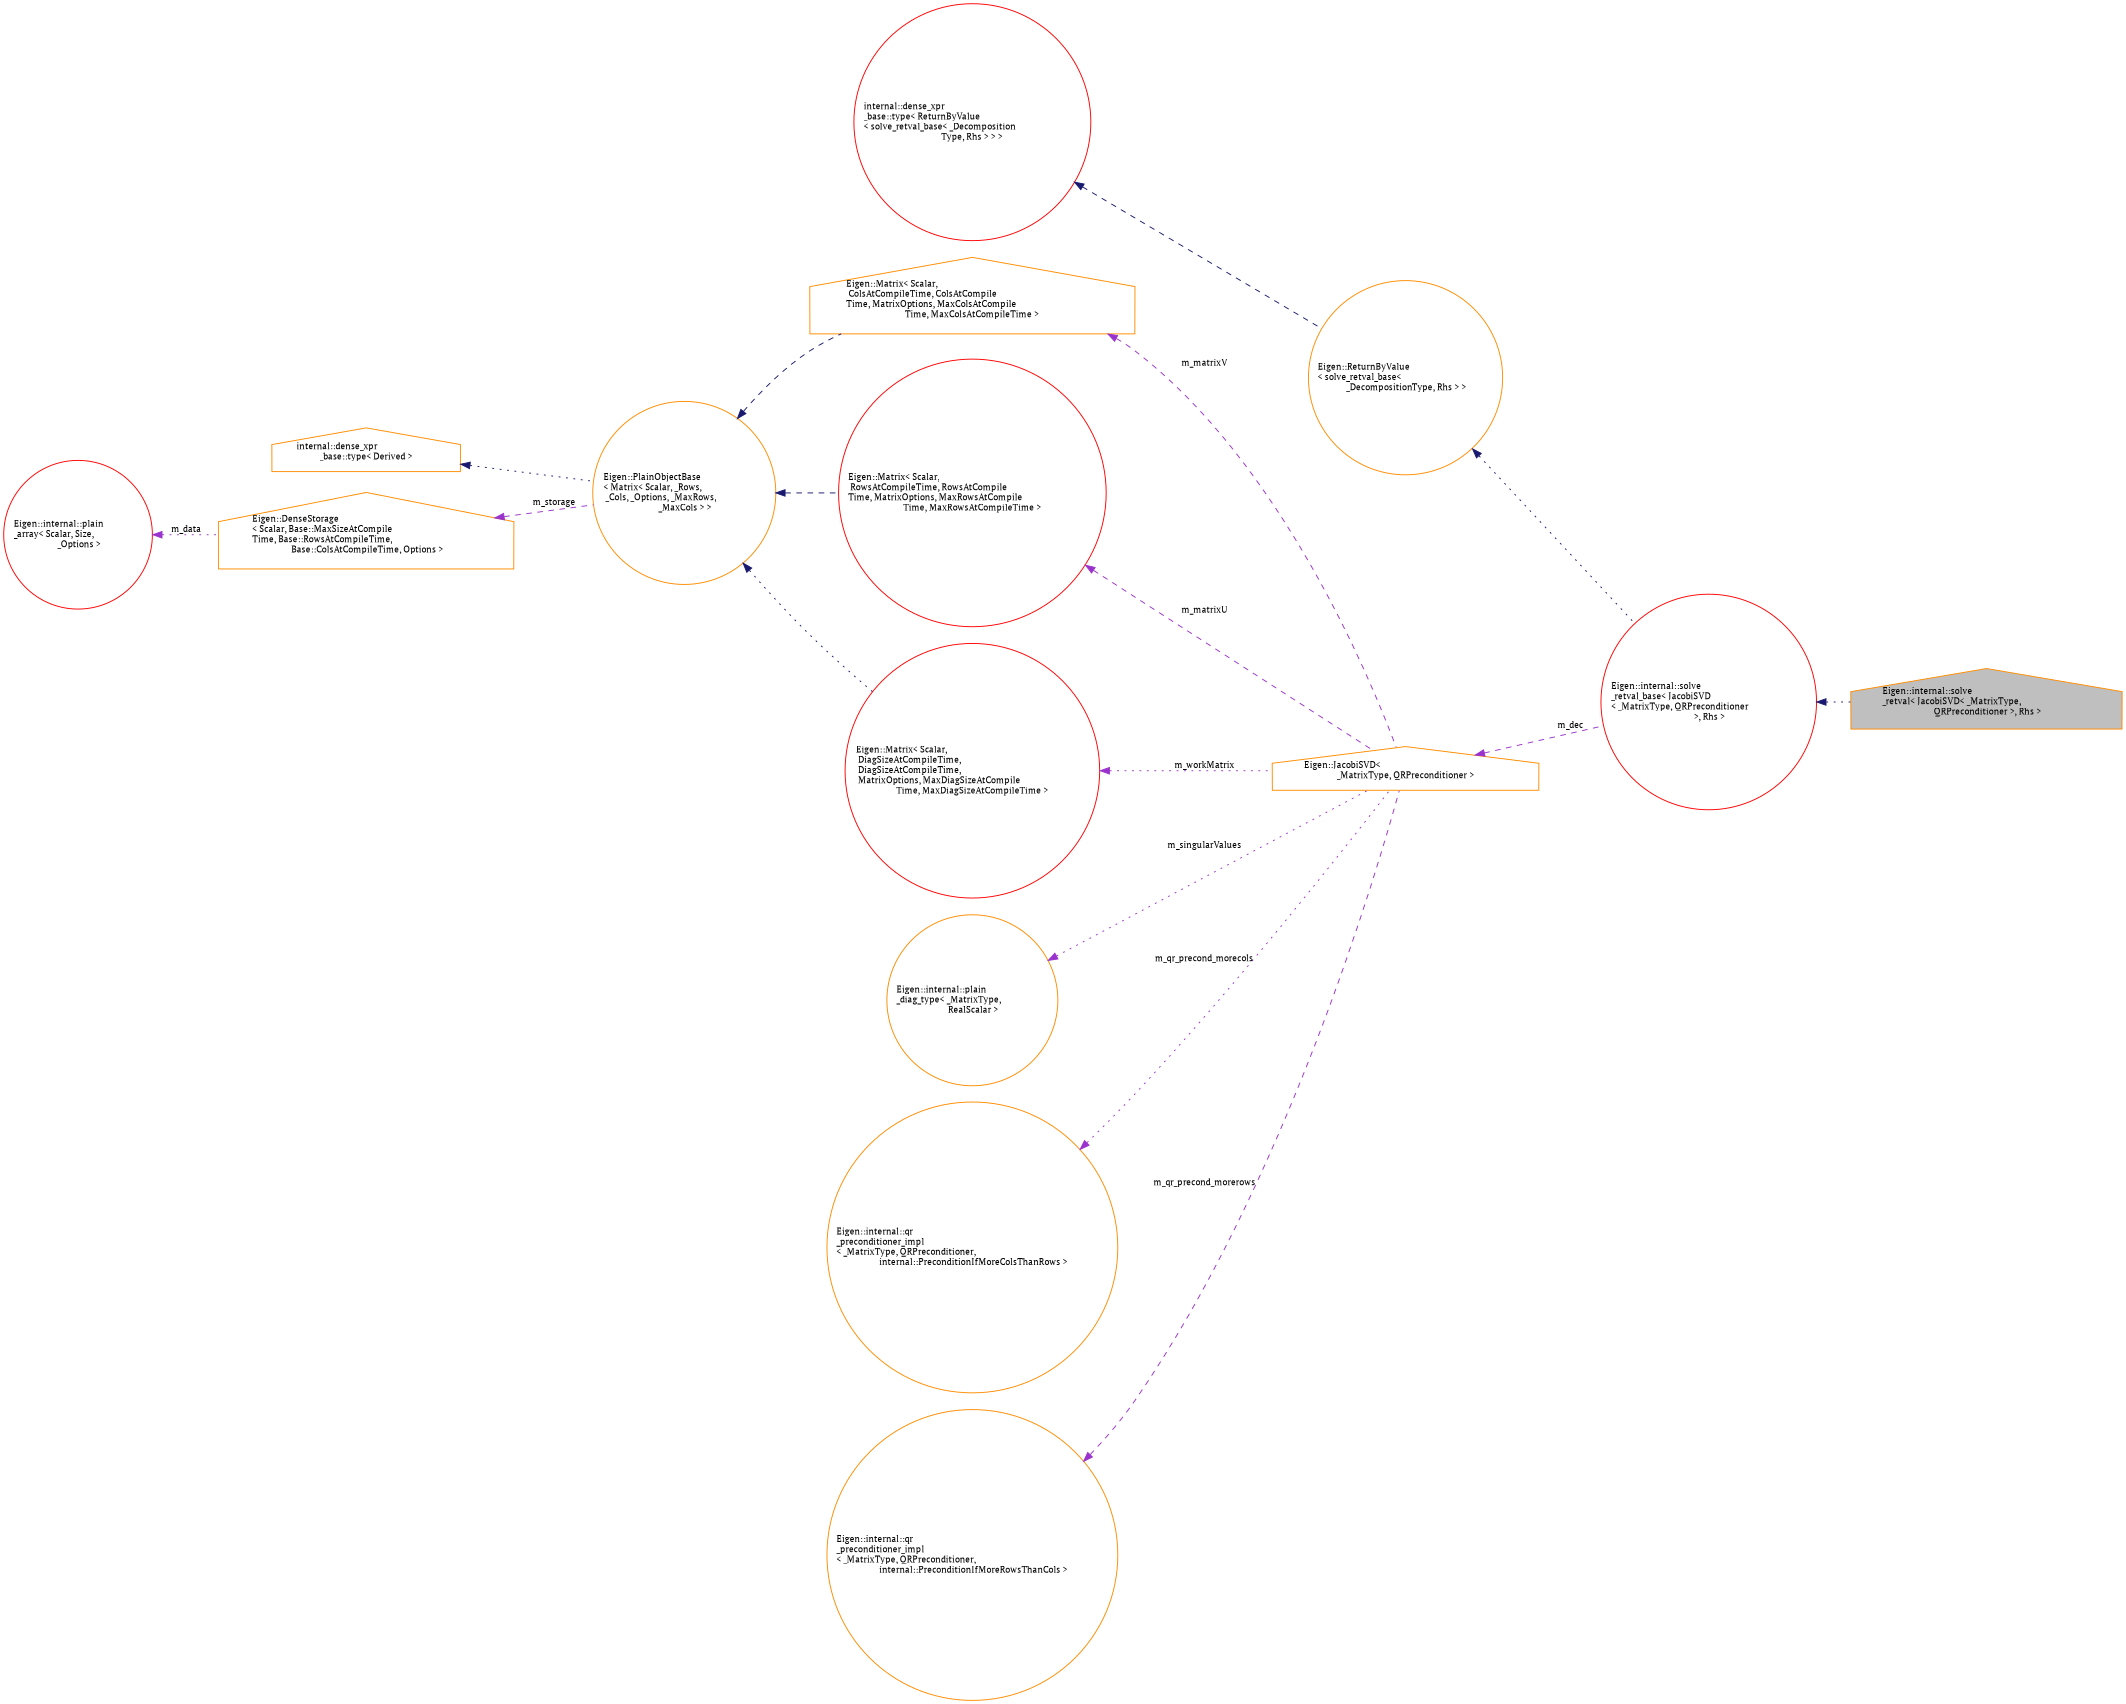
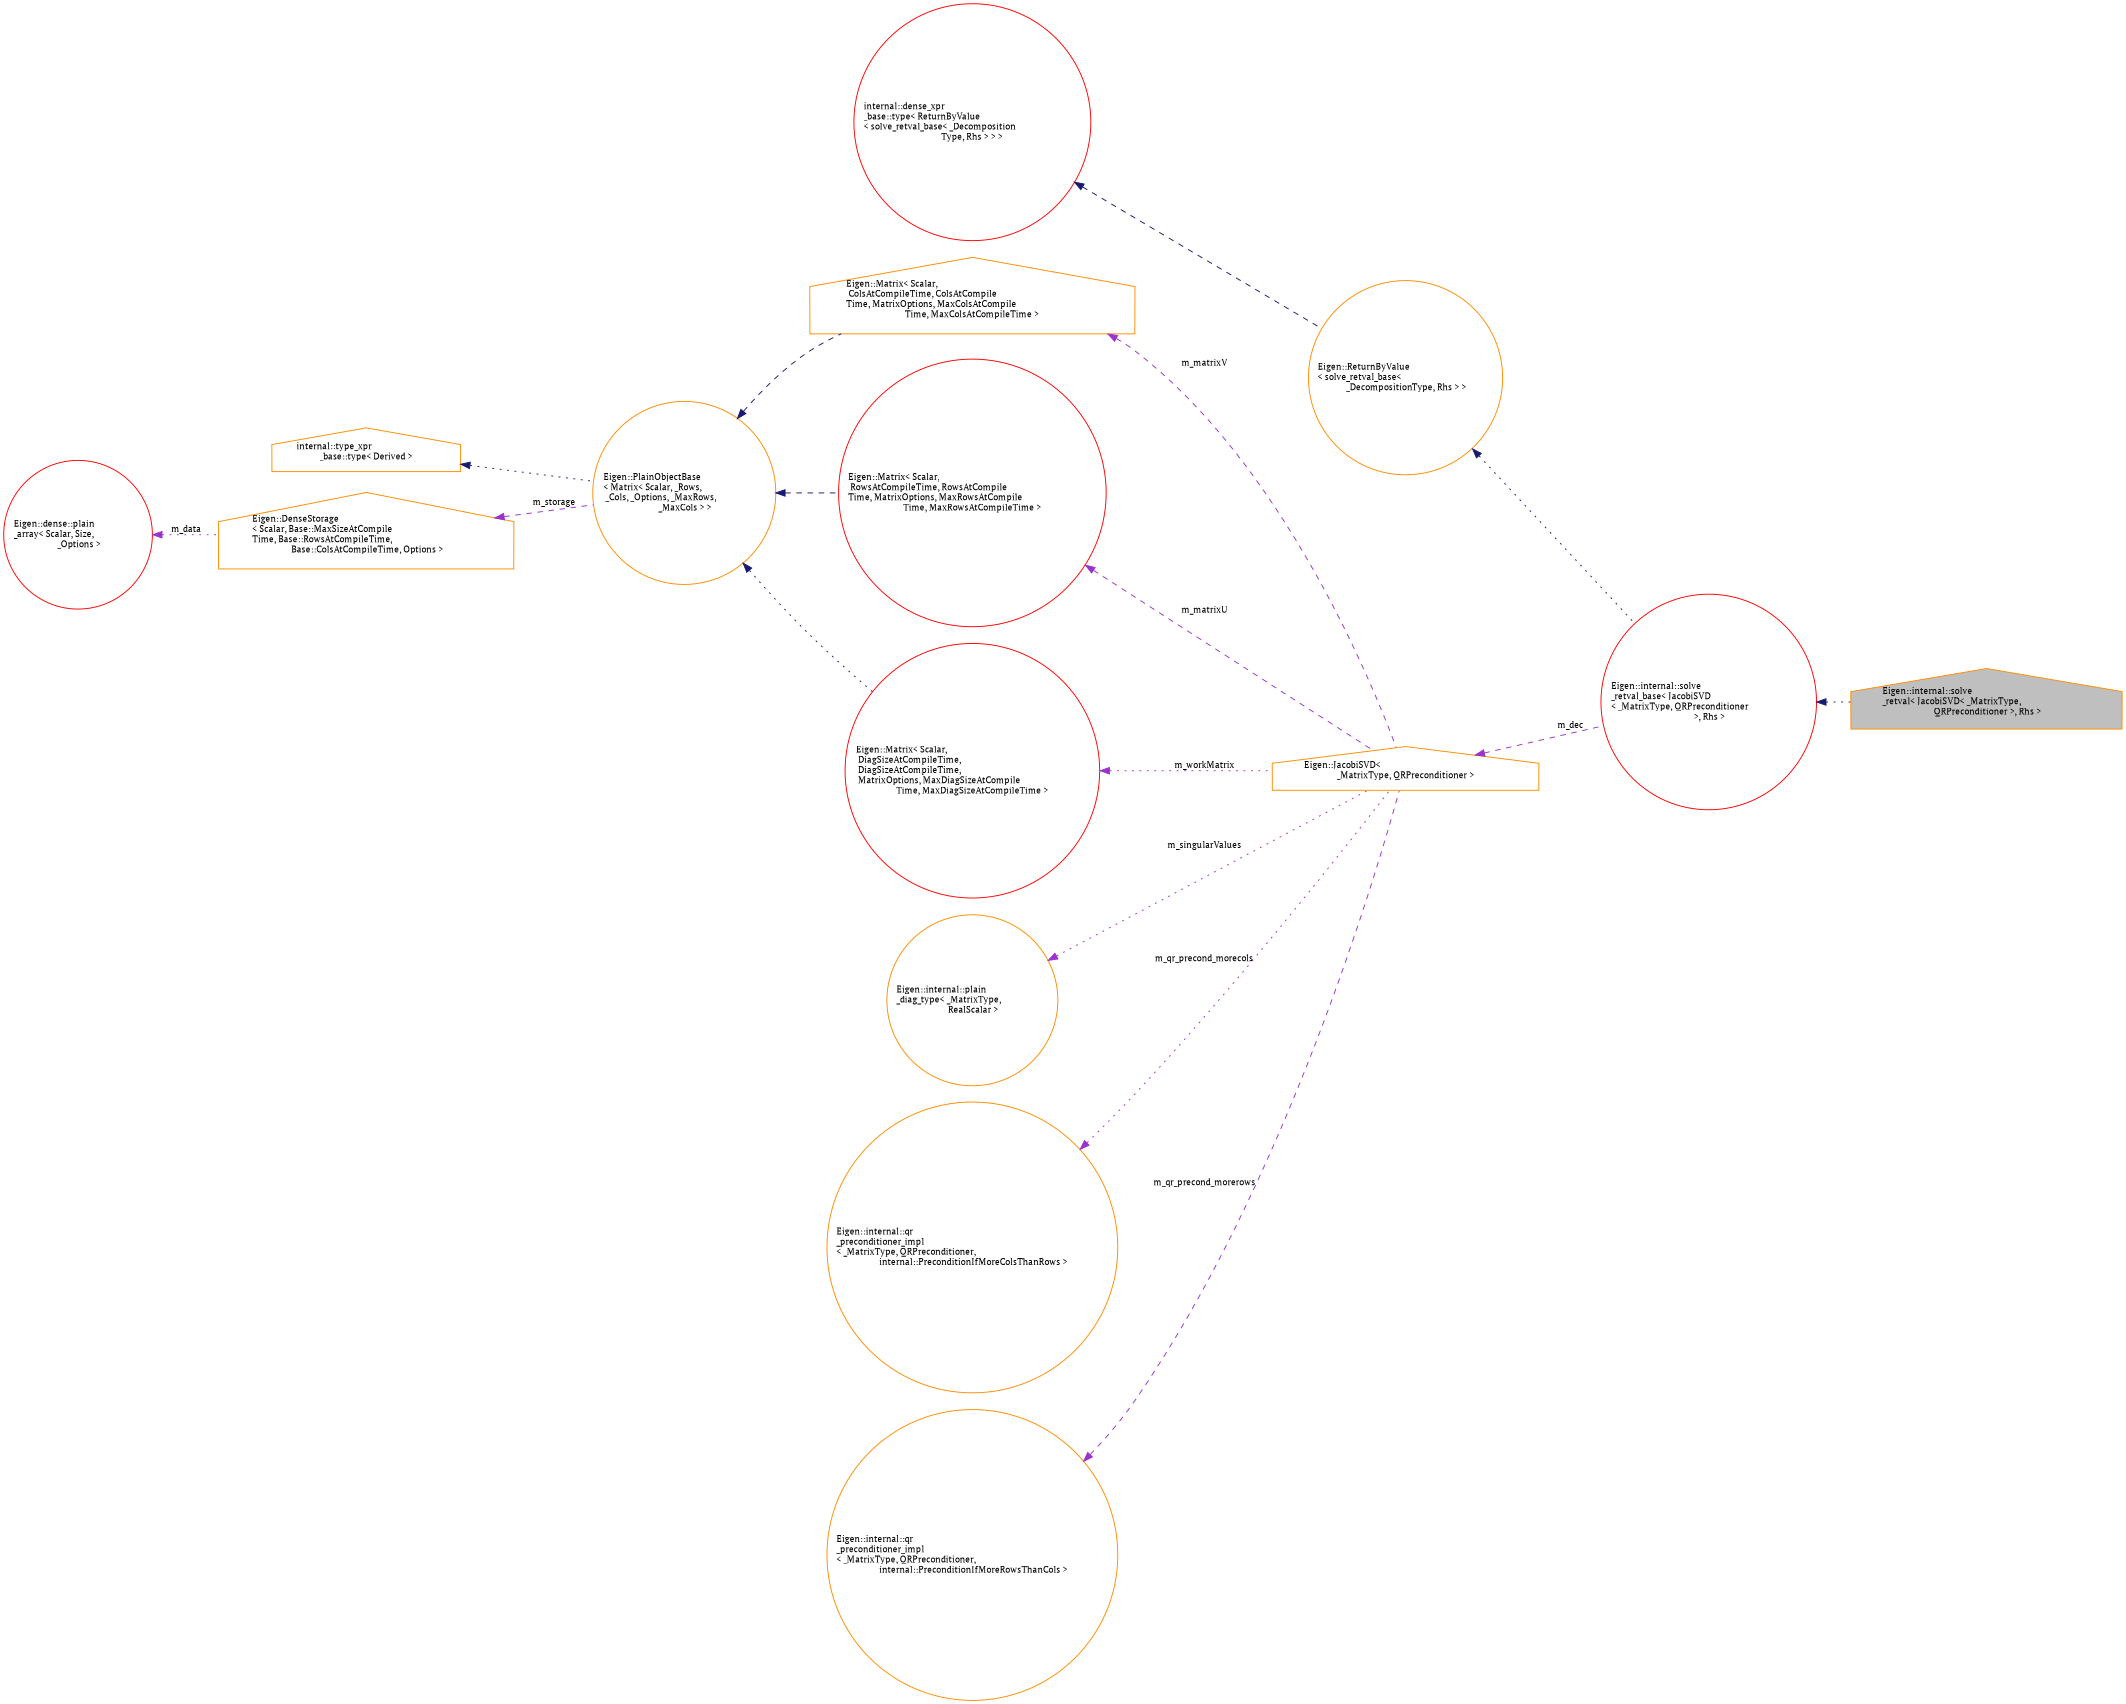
(366, 452) -> (366, 452)
(78, 535) -> (78, 535)
